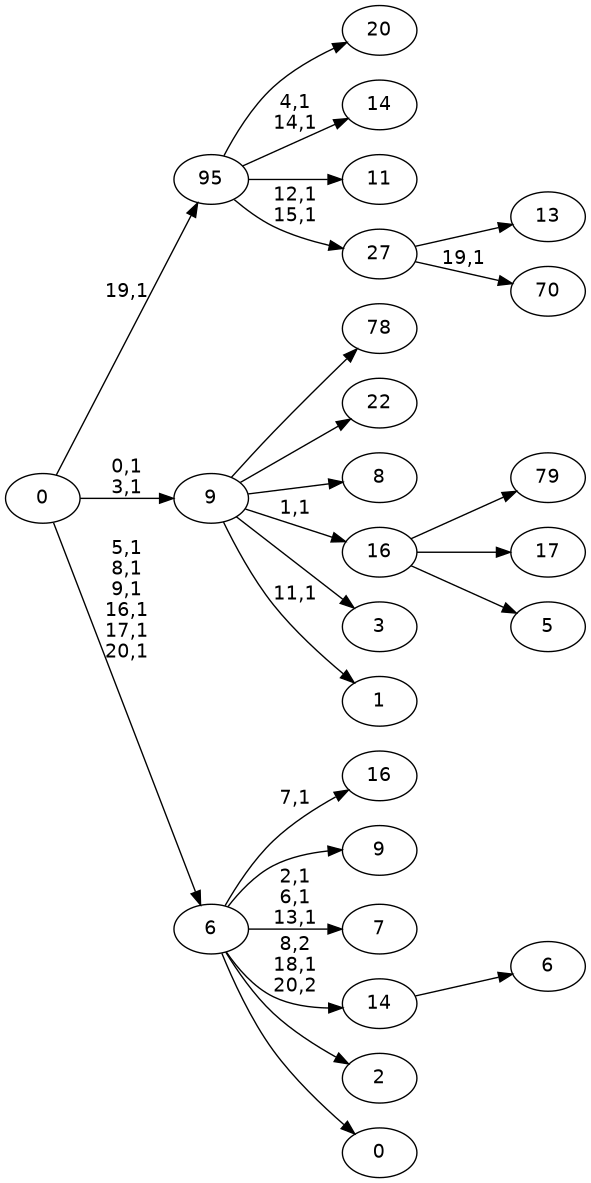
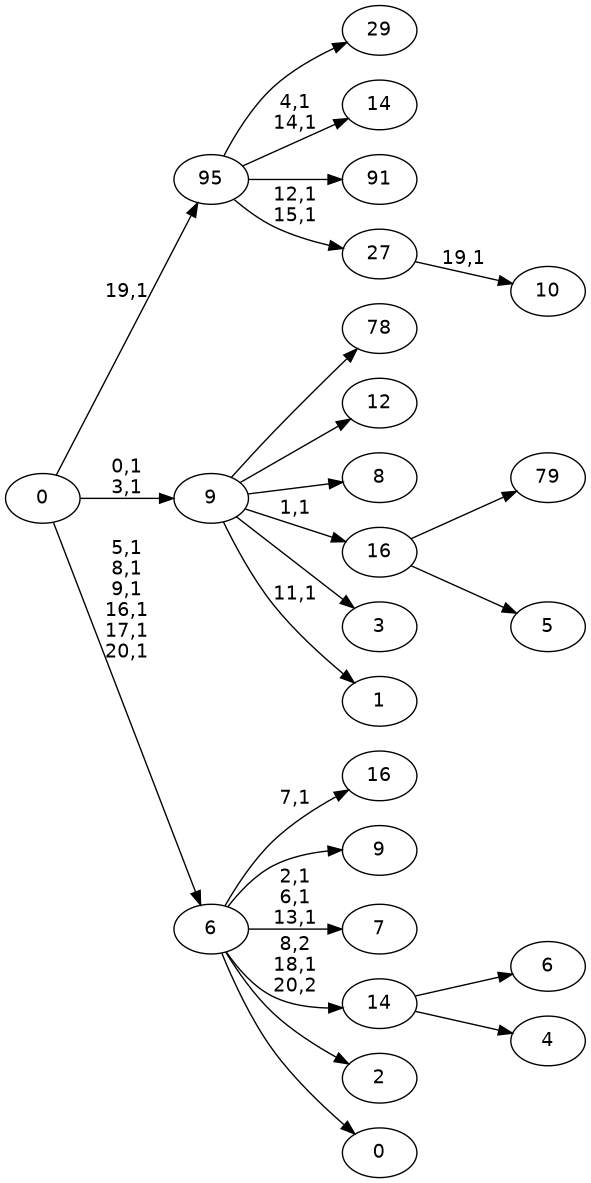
(380, 30) -> (380, 30)
(380, 179) -> (380, 179)
(548, 217) -> none
(548, 291) -> (548, 291)
(380, 403) -> (380, 403)
(548, 552) -> none
none -> (548, 1041)
